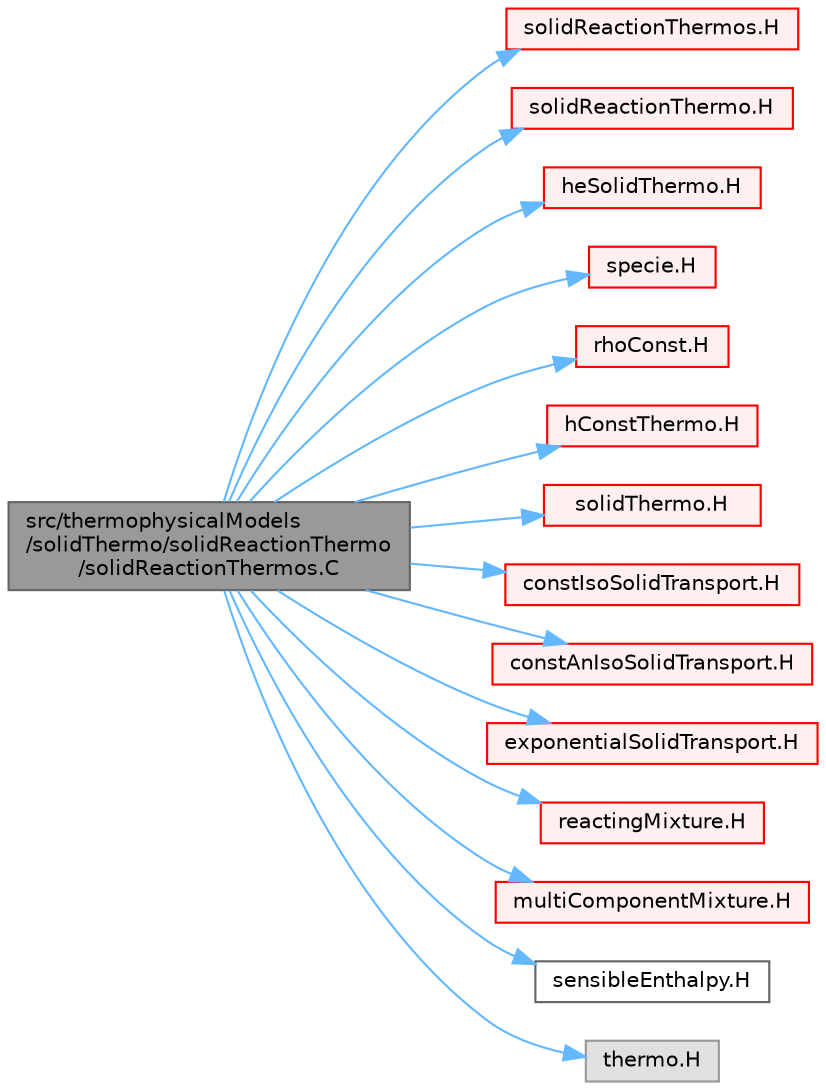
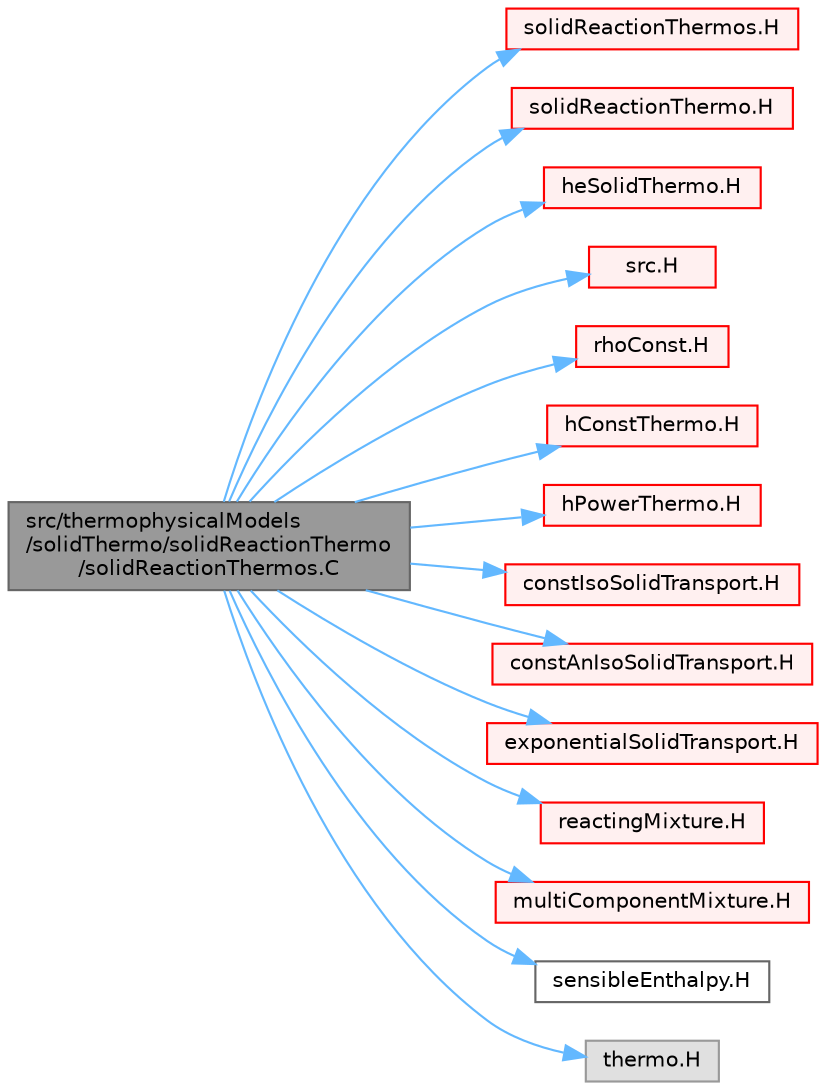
(652, 267) -> (652, 267)
(652, 505) -> (652, 505)
